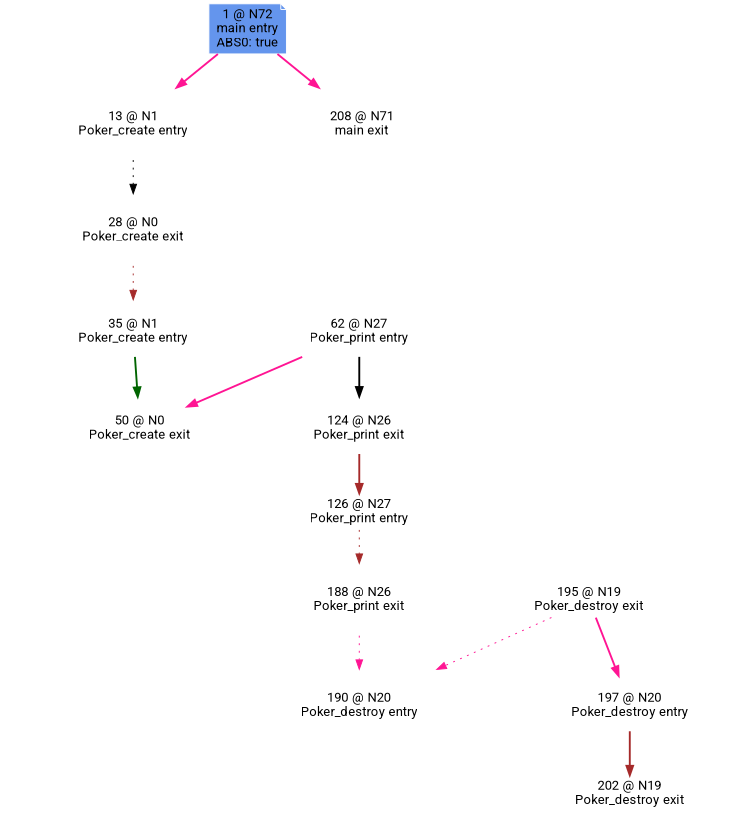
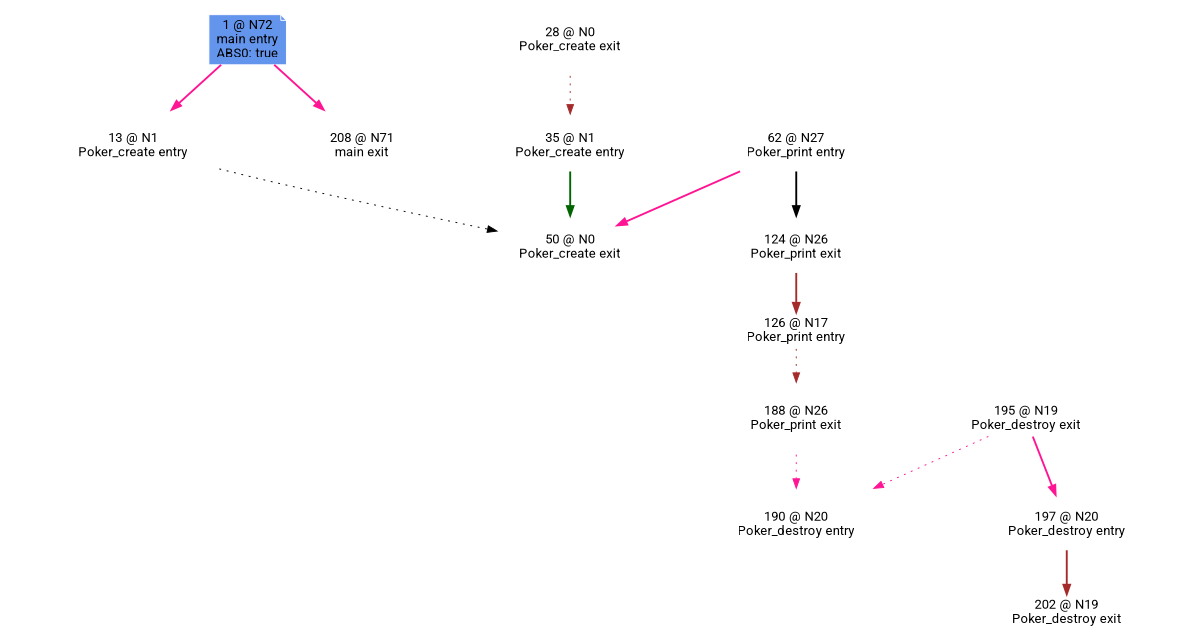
(133, 172) -> (353, 200)
(359, 512) -> (796, 331)
